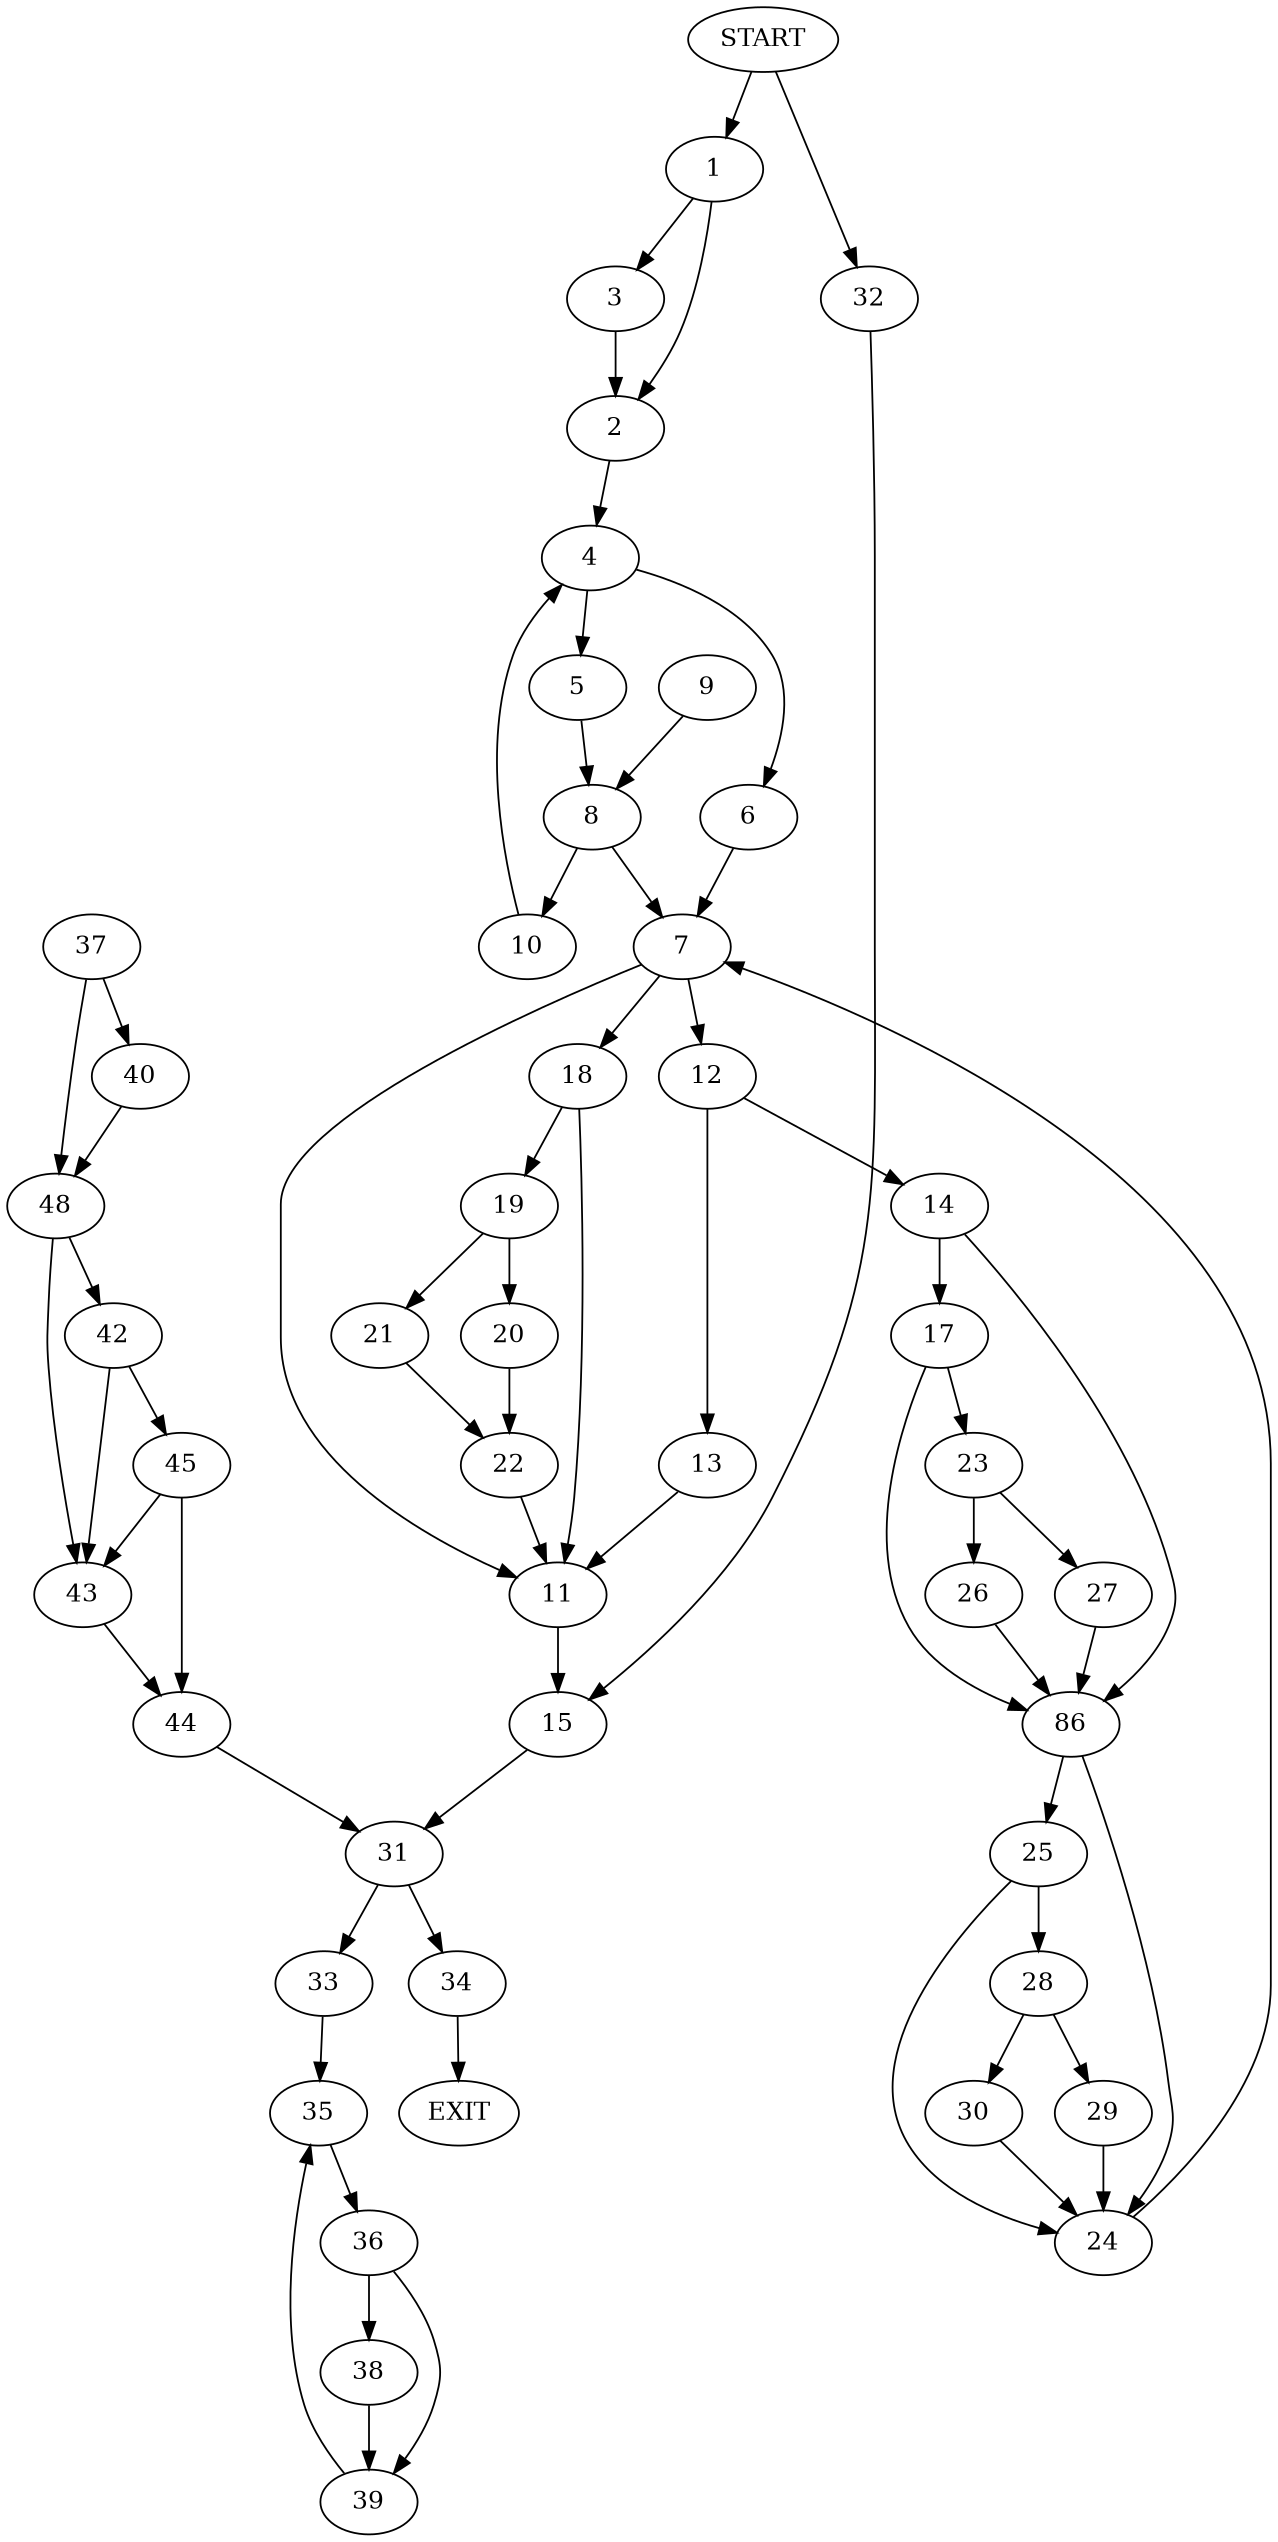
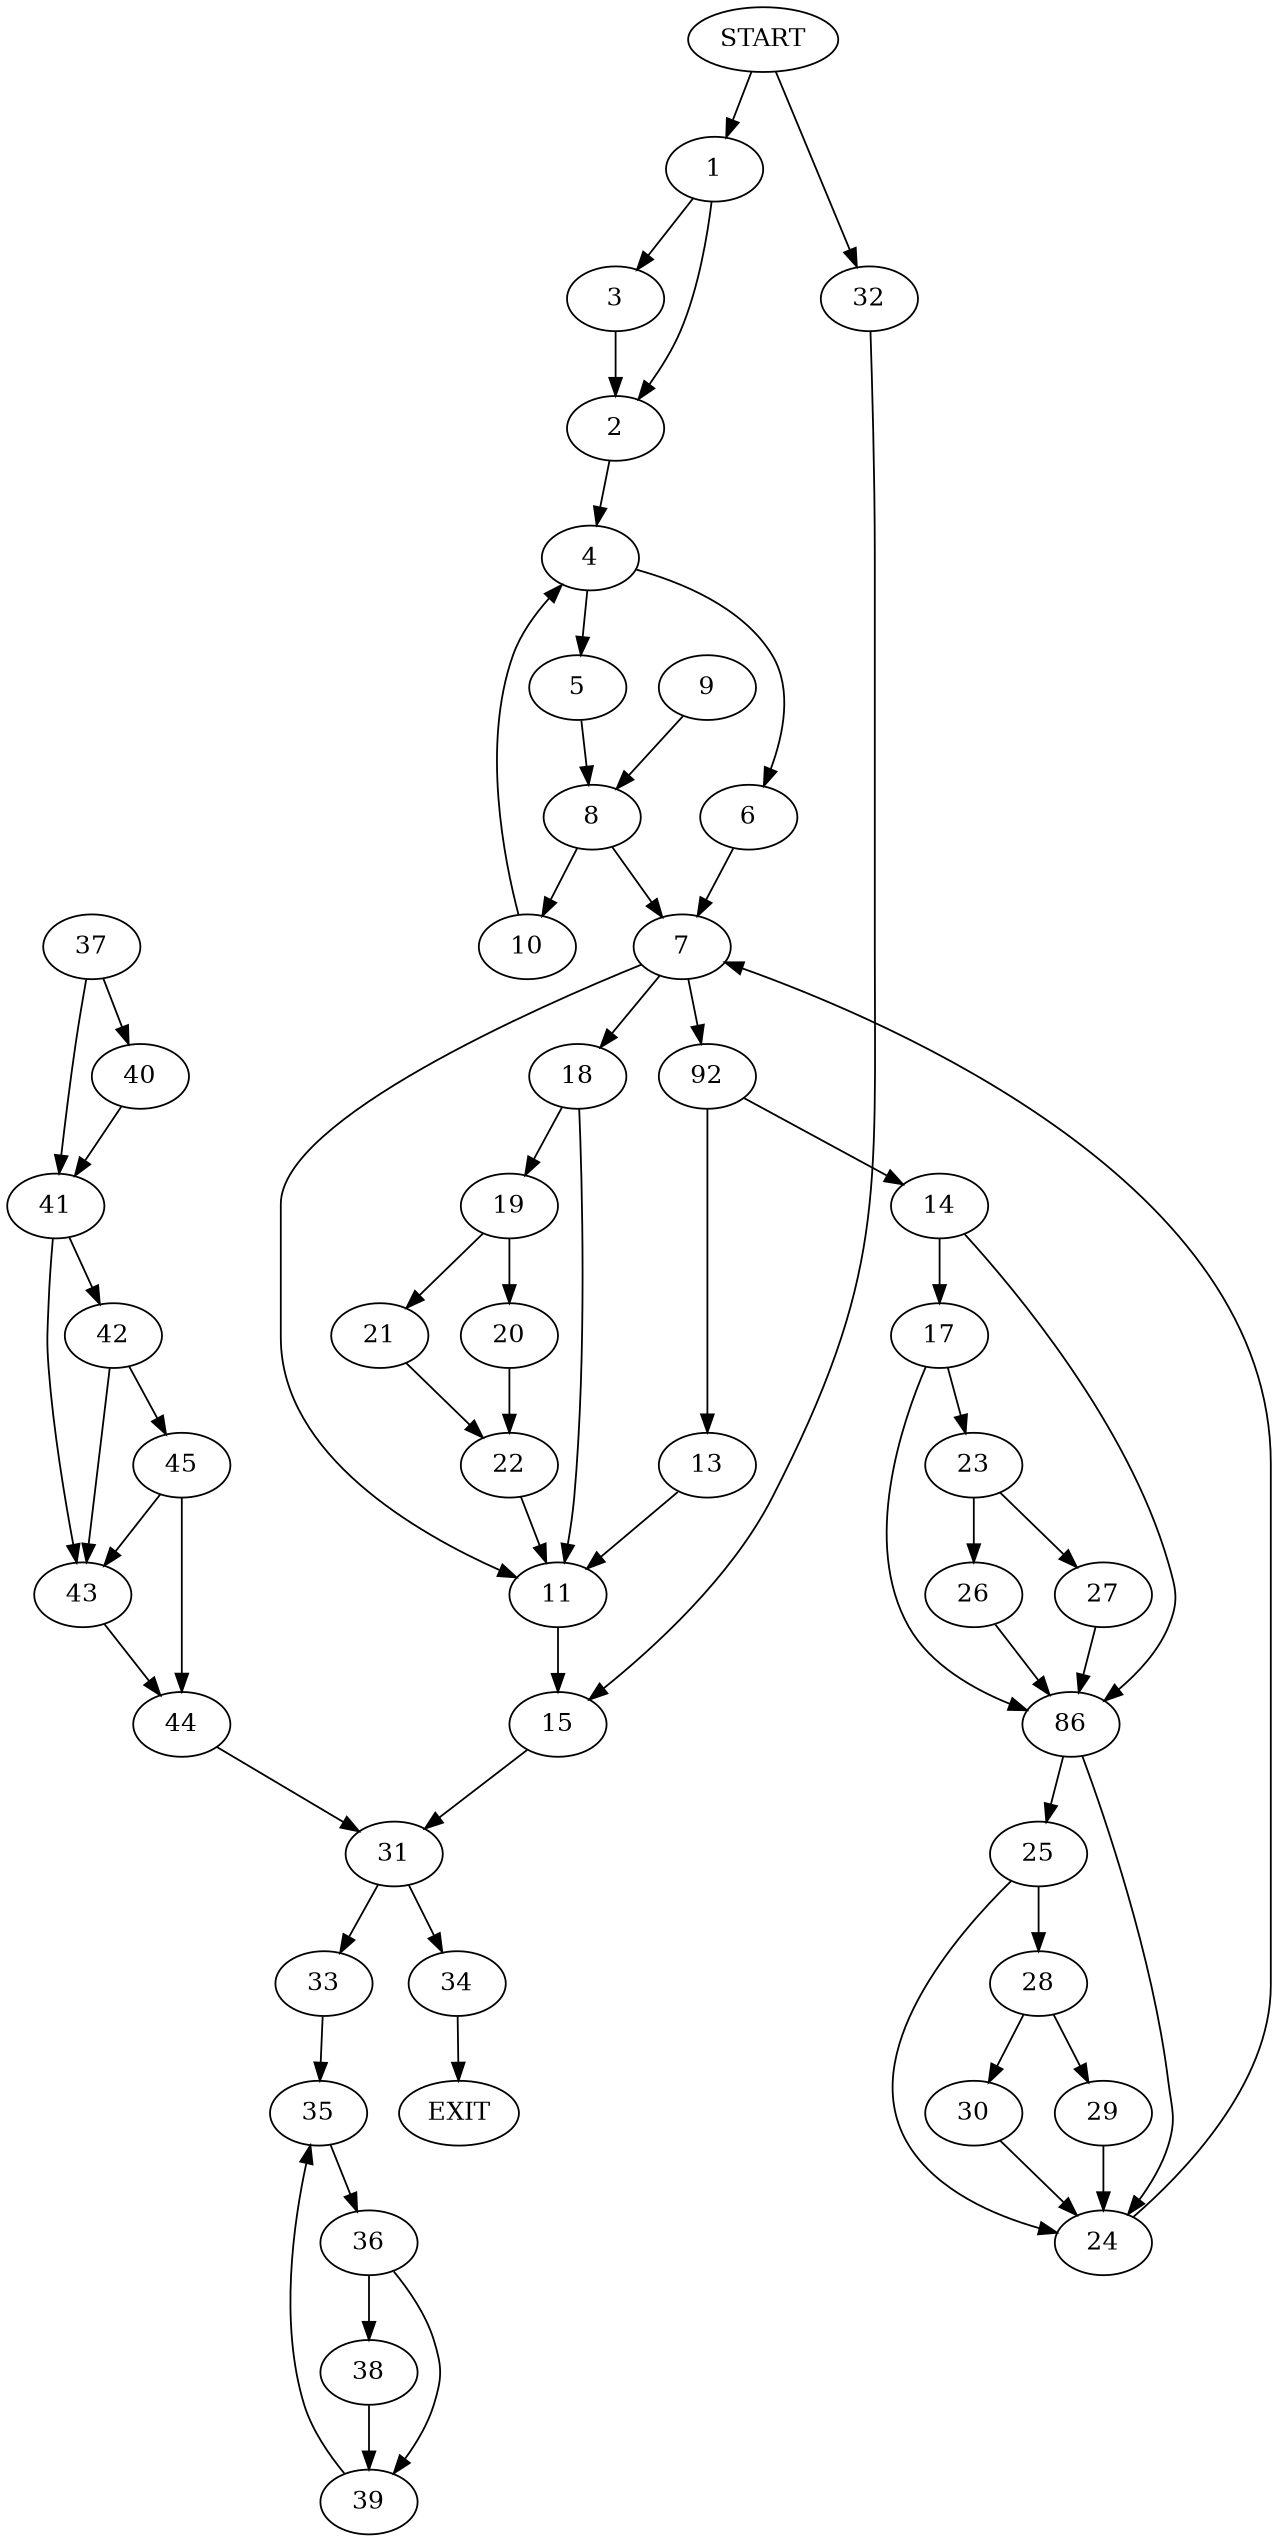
(707, 1076) -> (707, 1076)
(56, 1206) -> (56, 1206)
